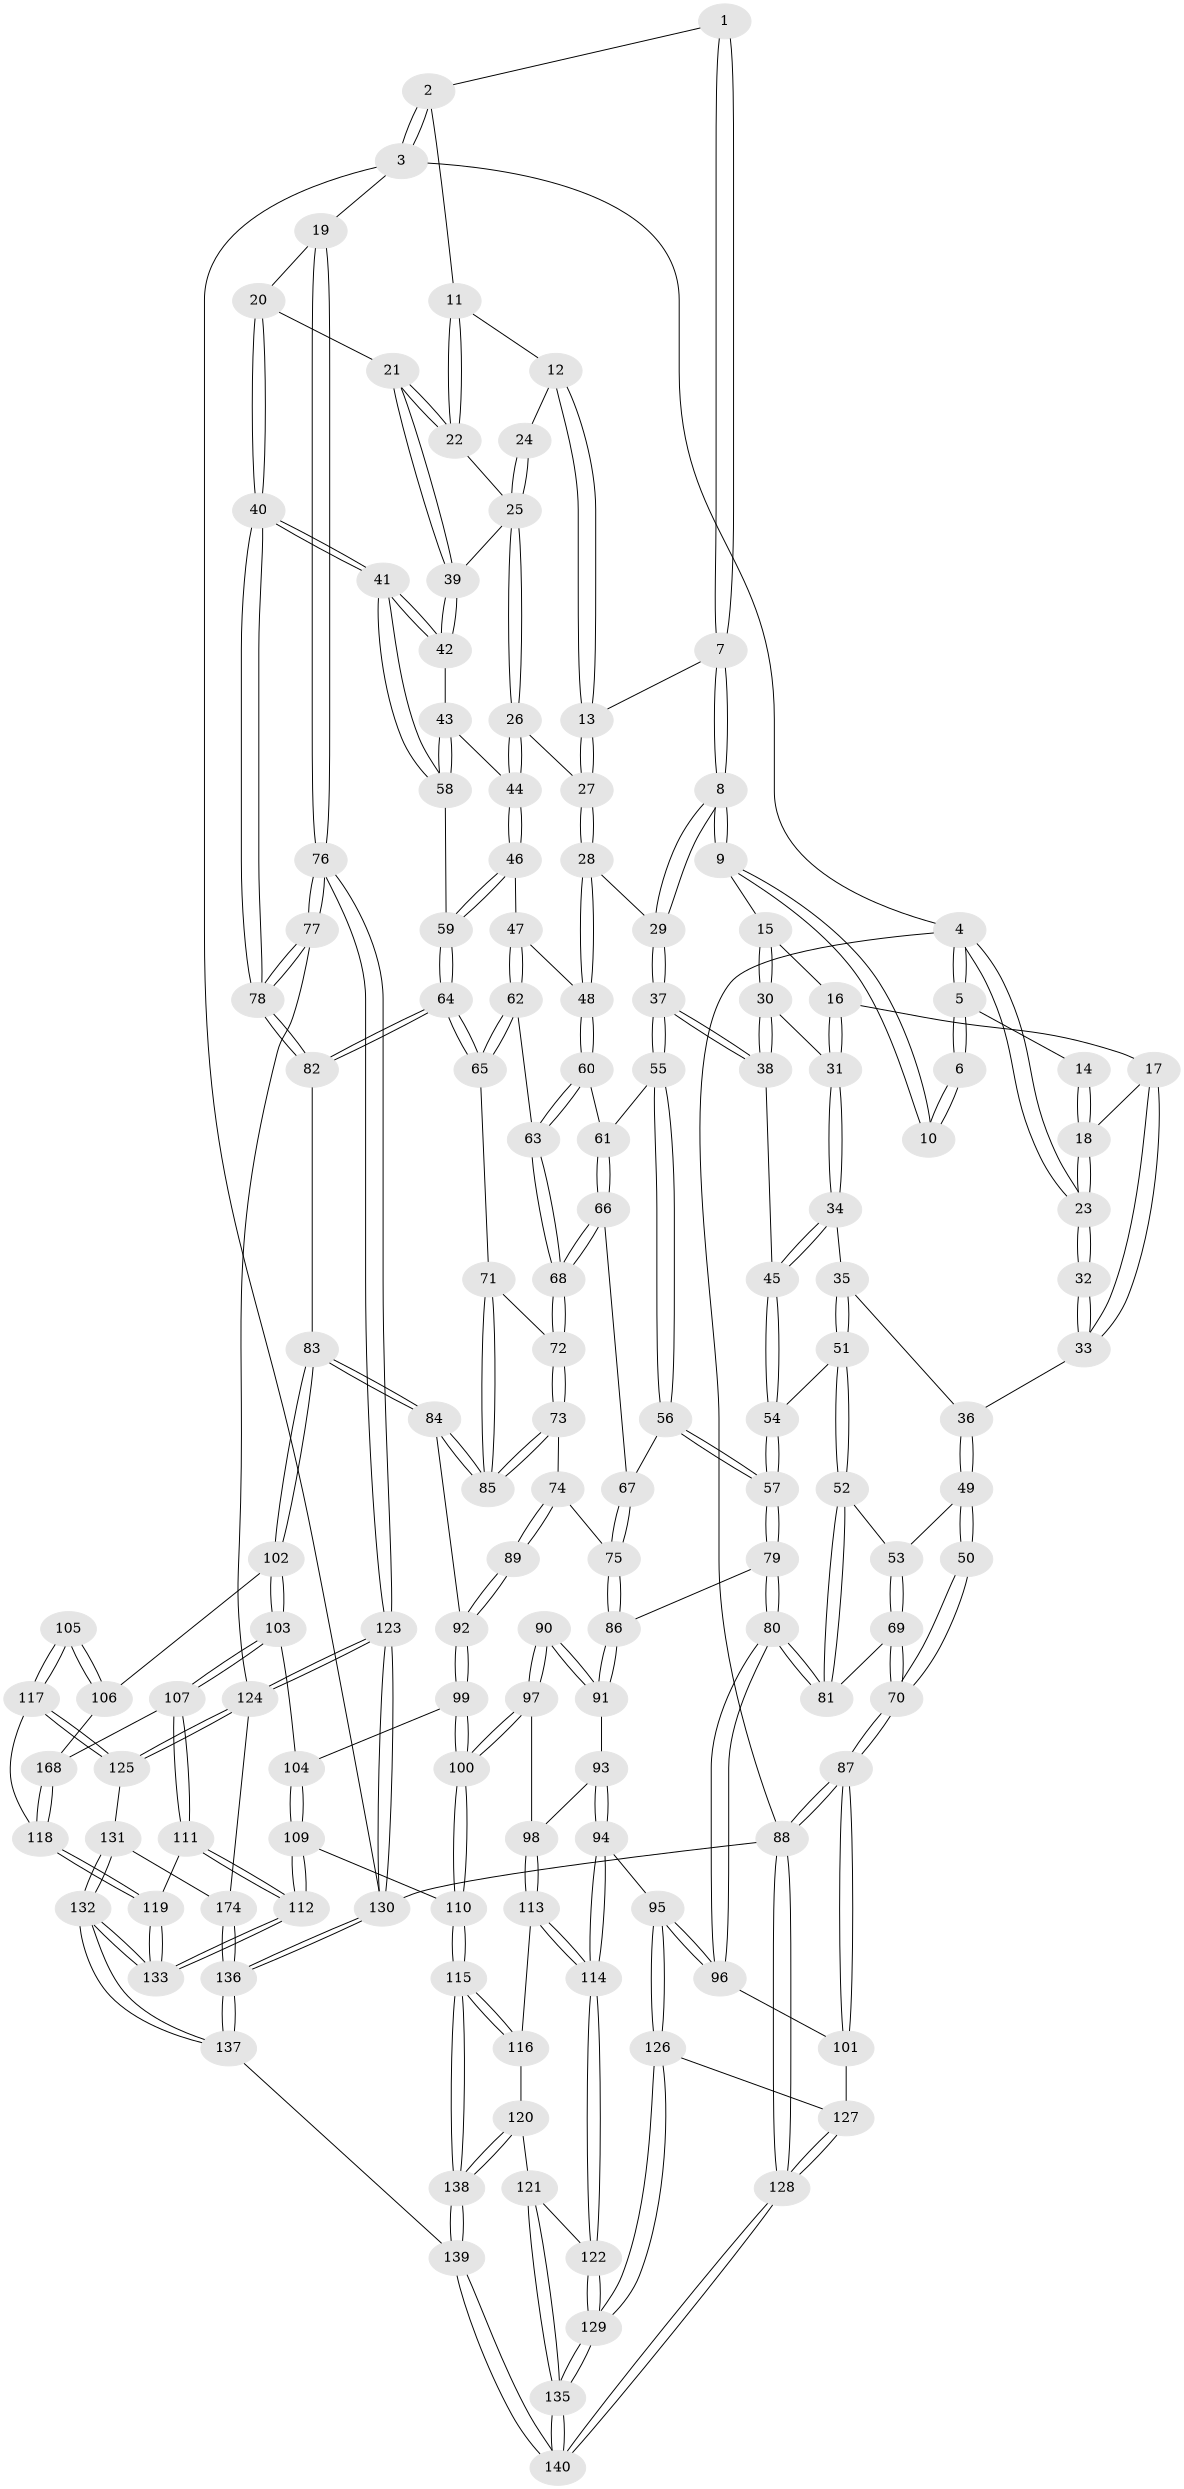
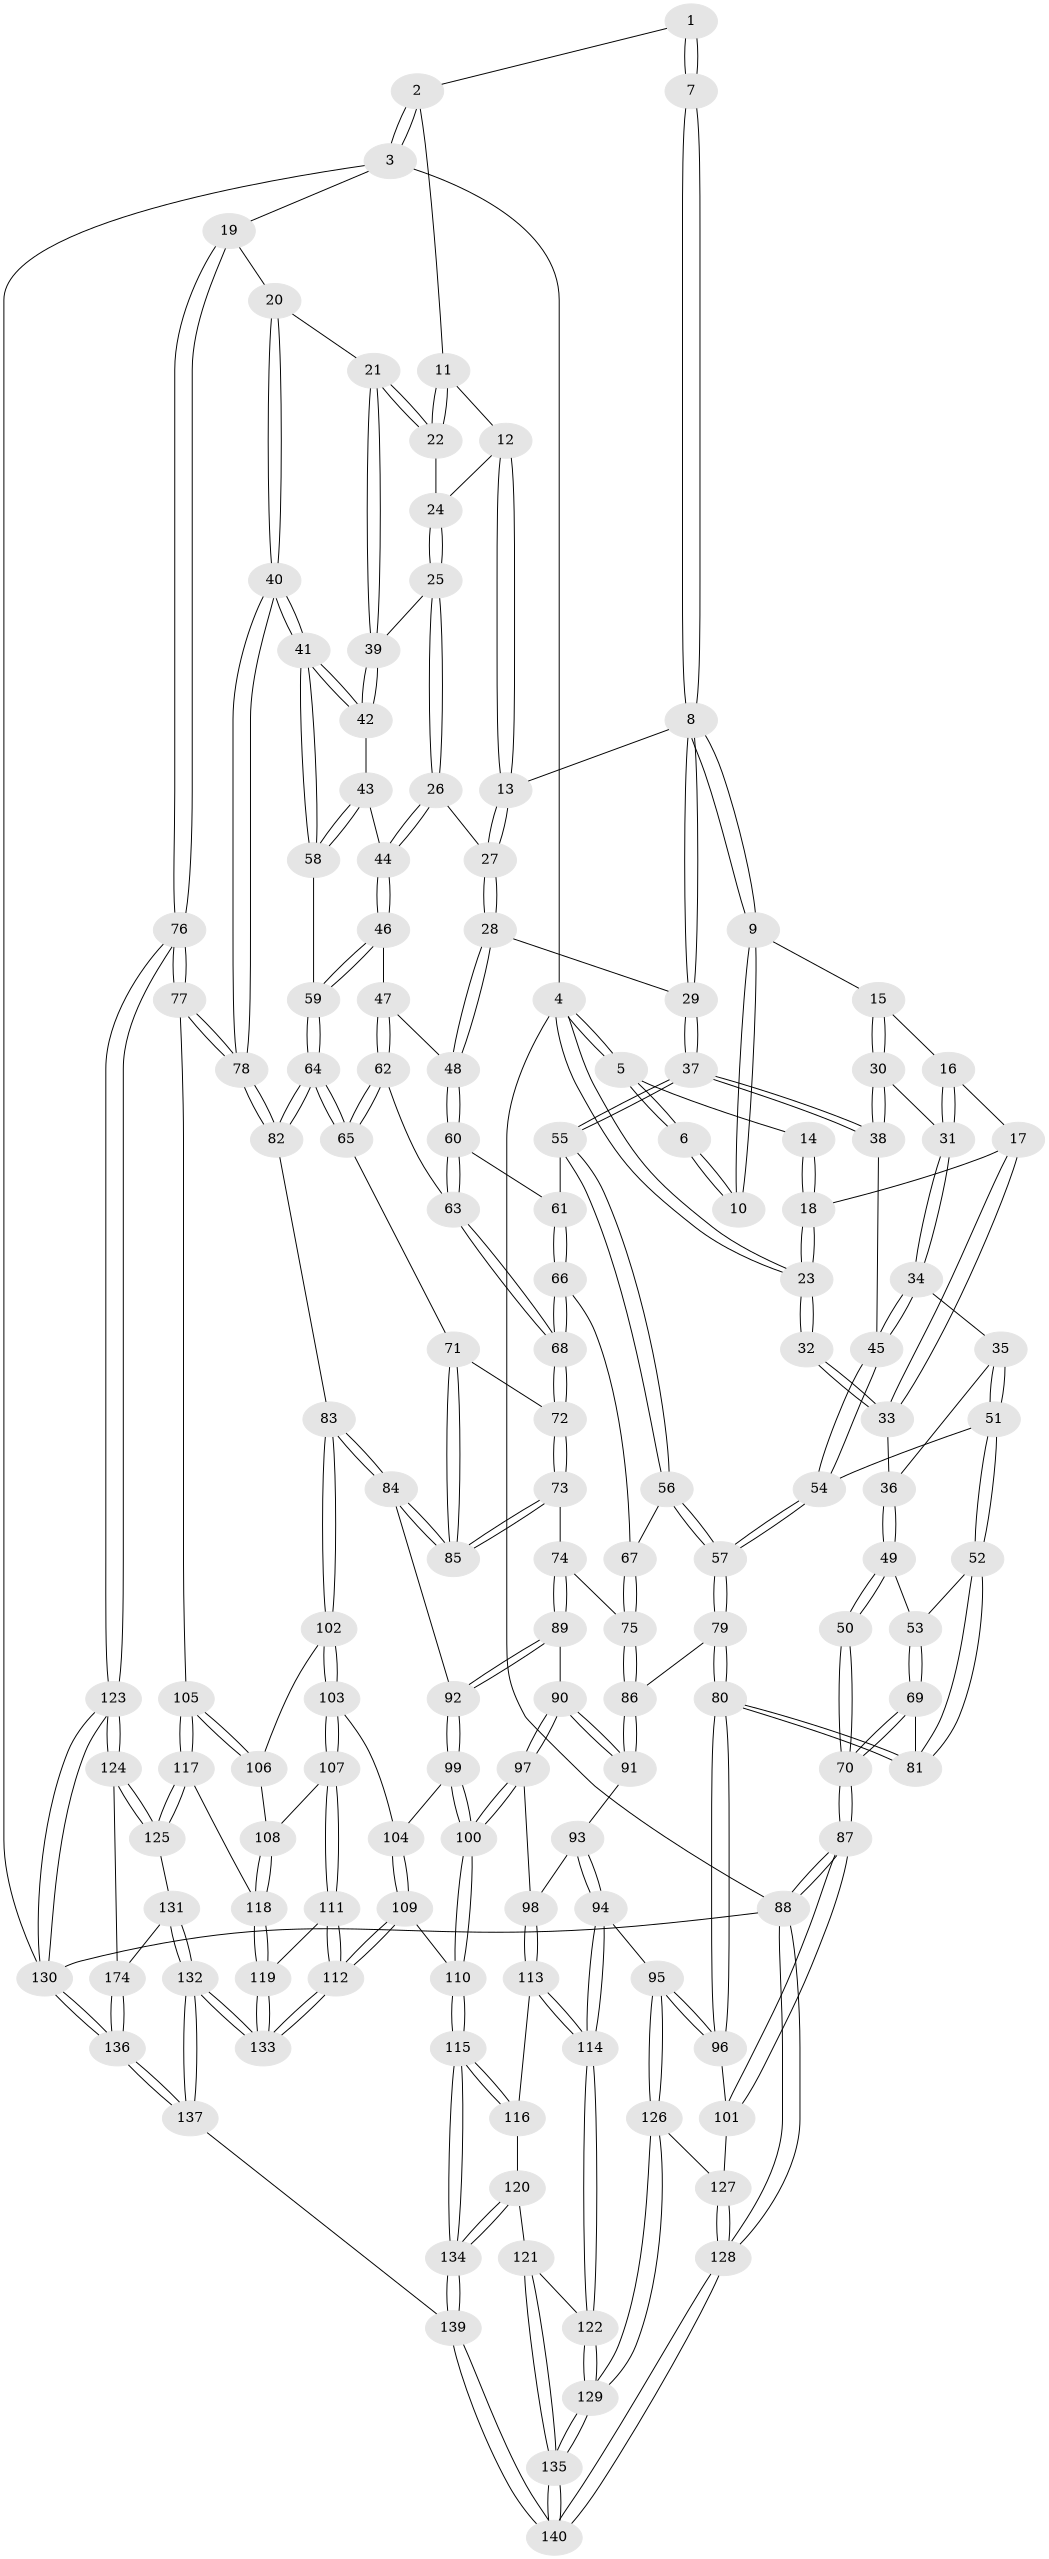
(485, 476) -> (436, 476)
(654, 685) -> (599, 755)
(241, 1310) -> (183, 1349)
none -> (560, 1664)
(49, 1769) -> (268, 1839)
(457, 2188) -> (453, 2258)
